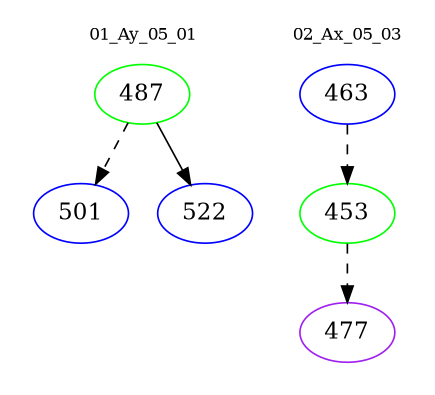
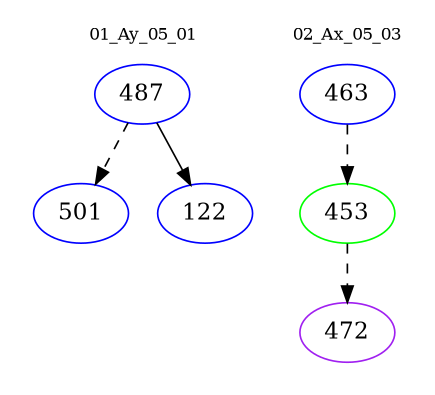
(142, 94) -> (142, 94)
(205, 213) -> (205, 213)
(347, 332) -> (347, 332)
